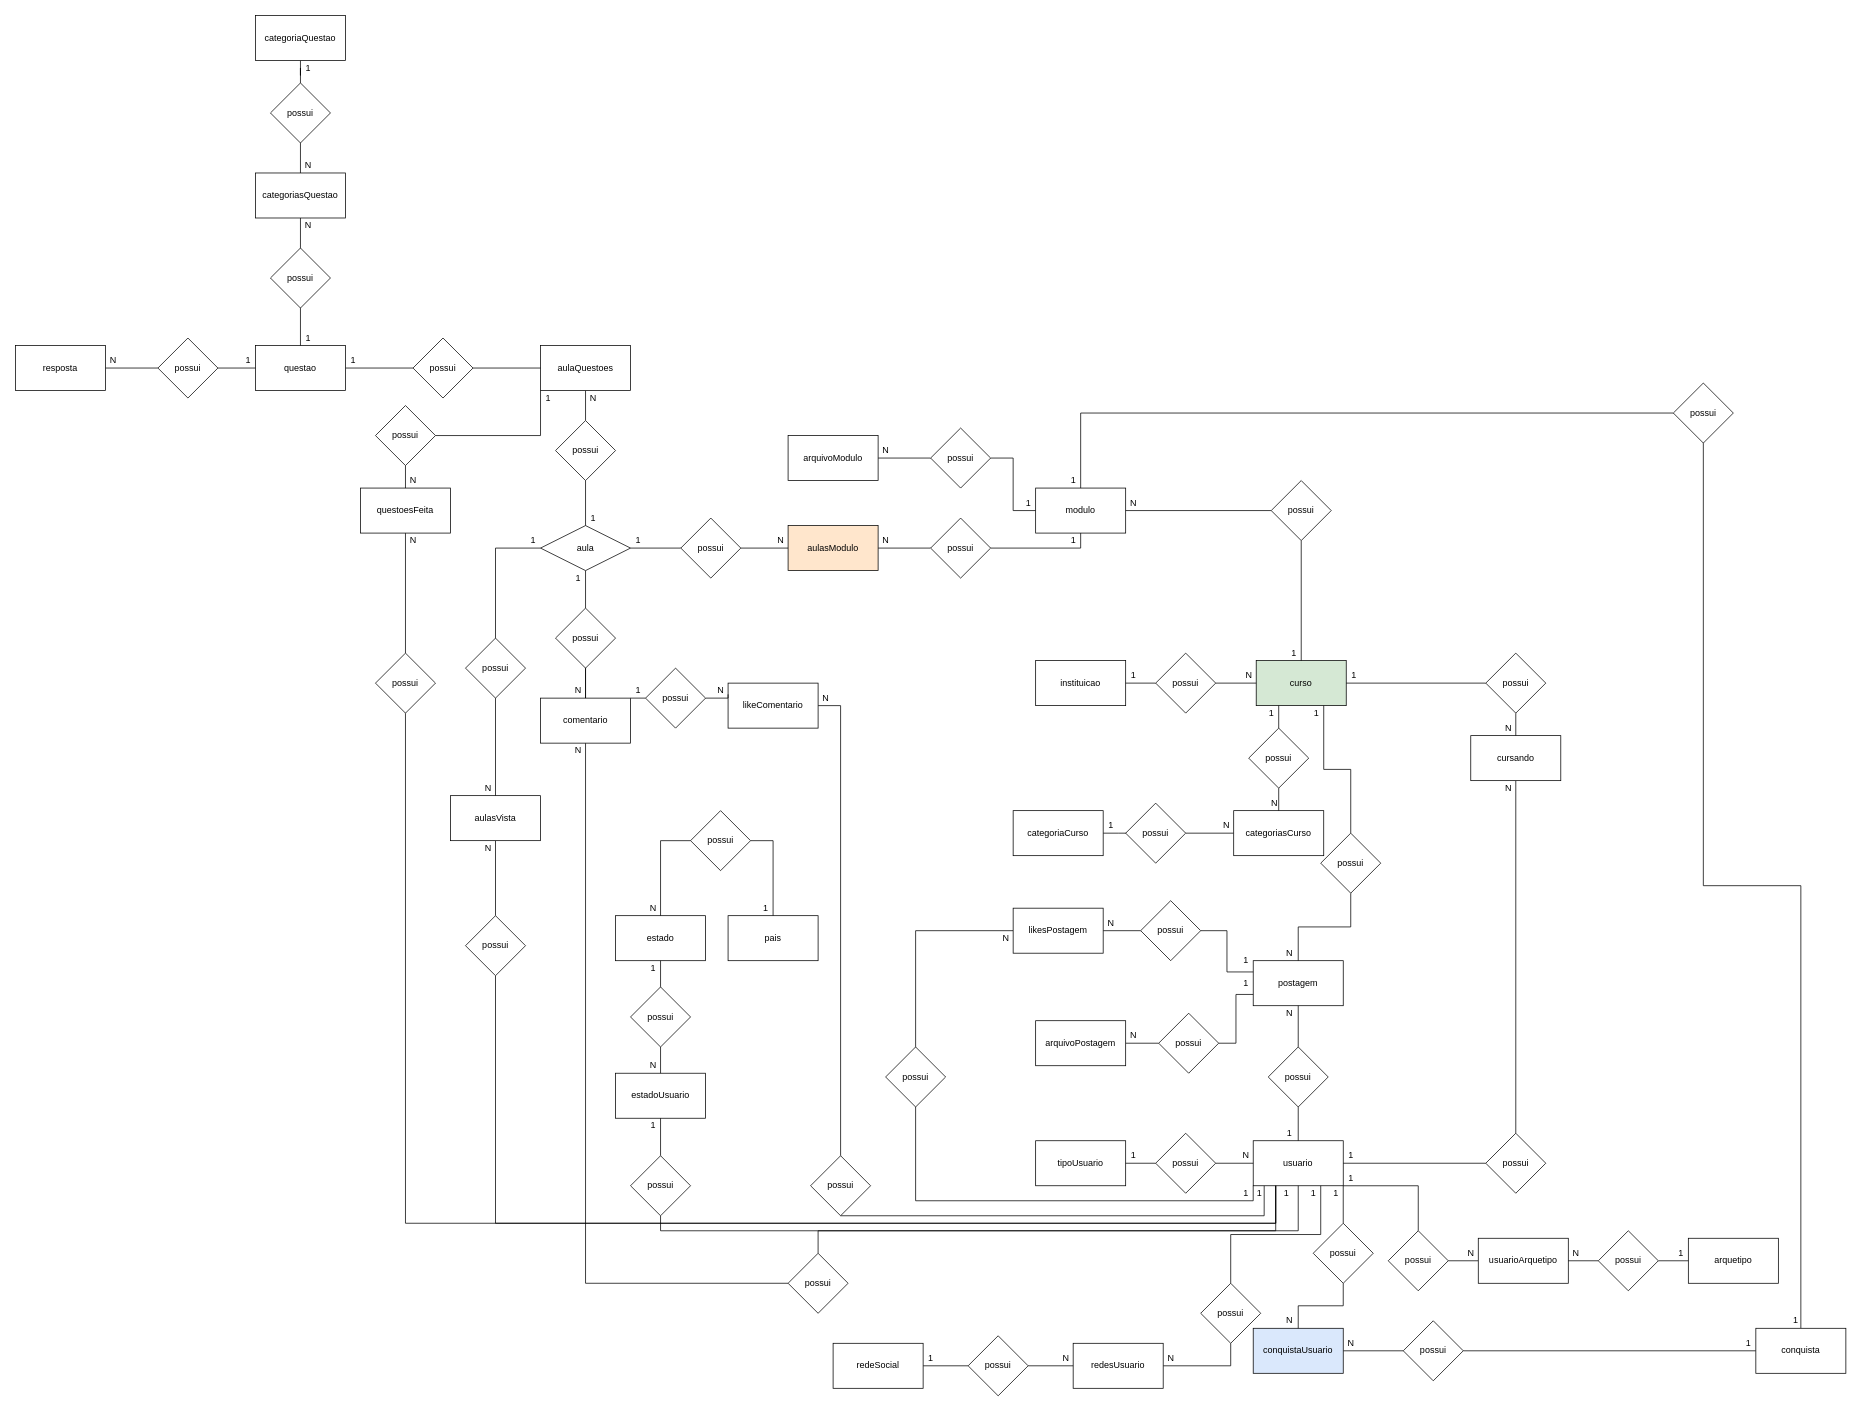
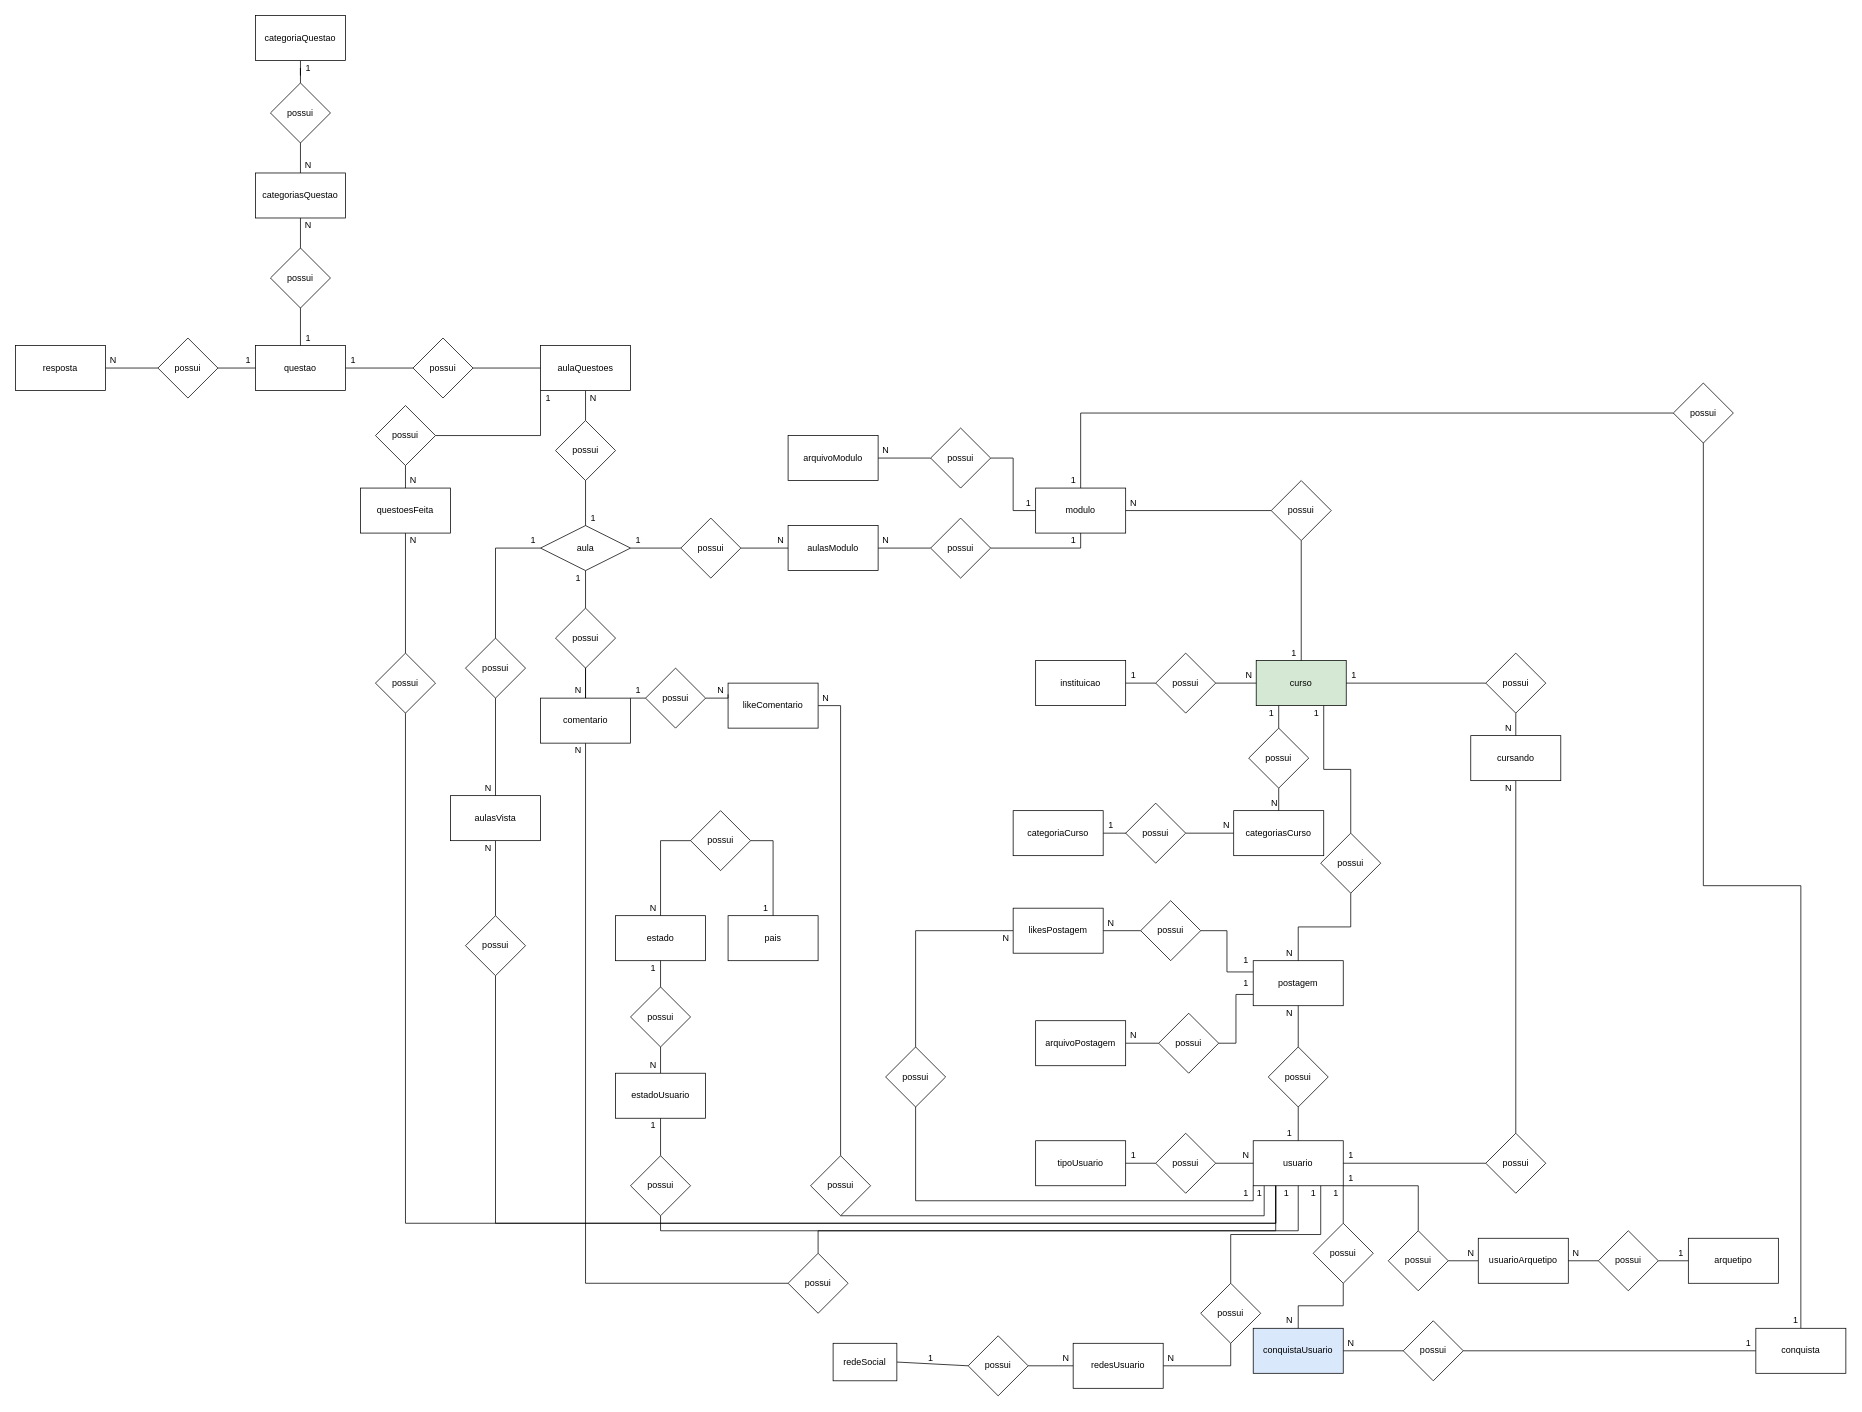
(833, 548) -> (833, 548)
(878, 1365) -> (865, 1362)
